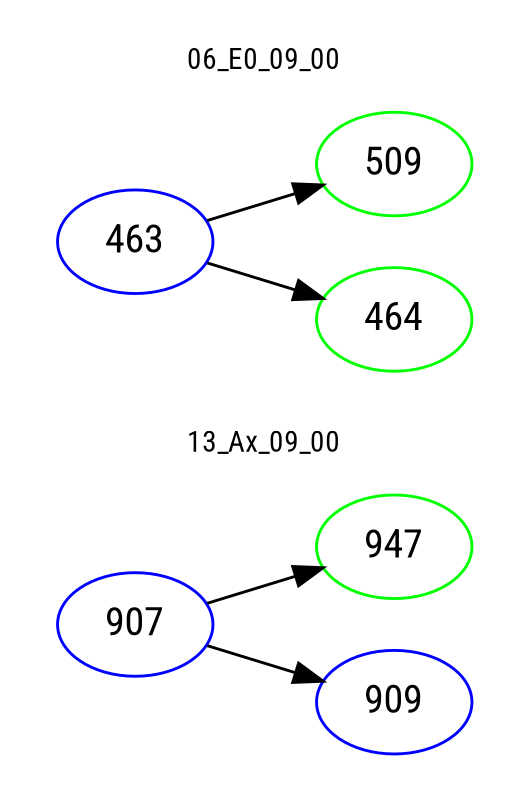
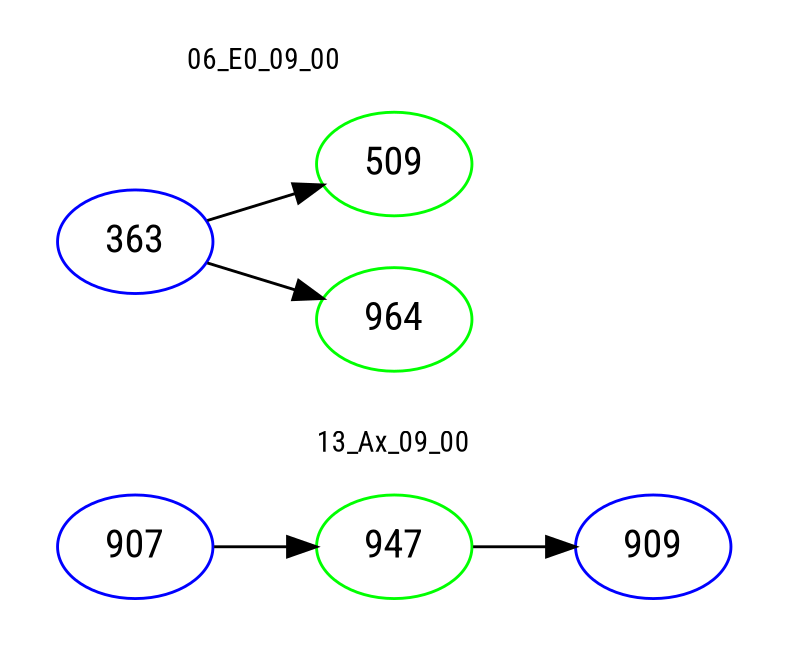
(135, 242) -> (135, 242)
(394, 319) -> (394, 319)
(251, 659) -> (510, 547)
